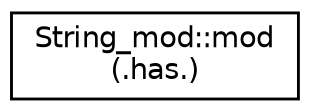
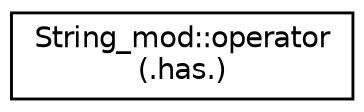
(155, 56) -> (182, 56)
